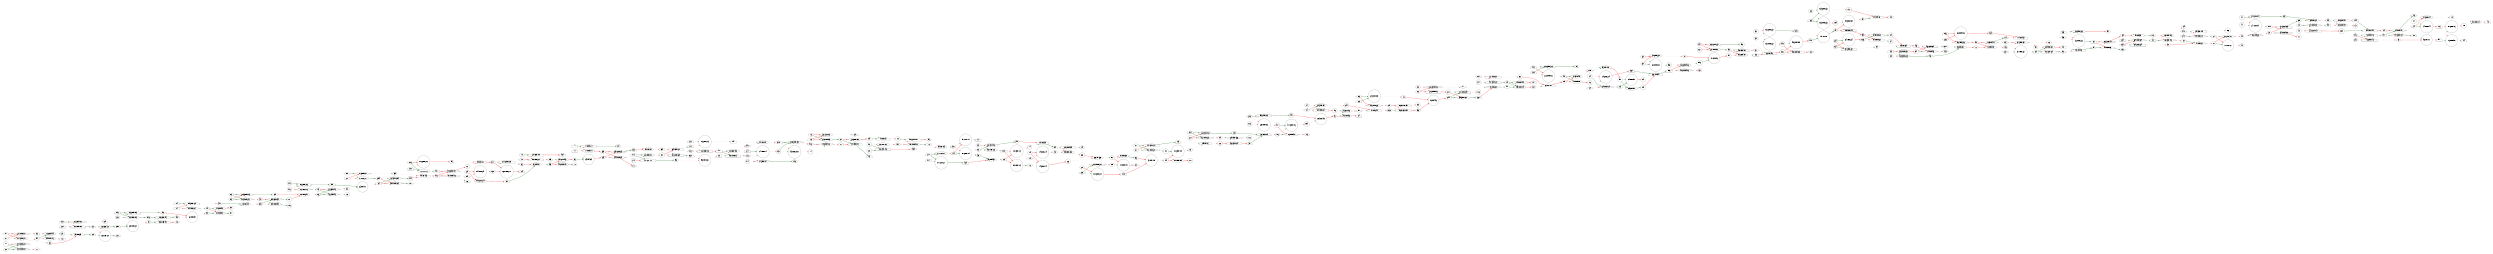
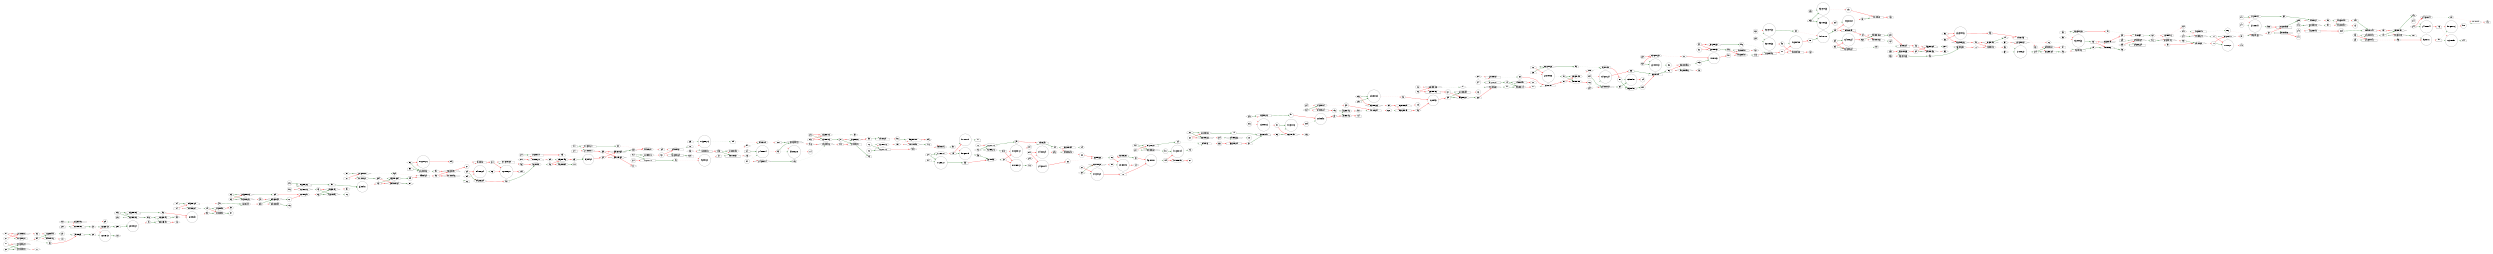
(472, 176) -> (472, 176)
(332, 189) -> (332, 189)
